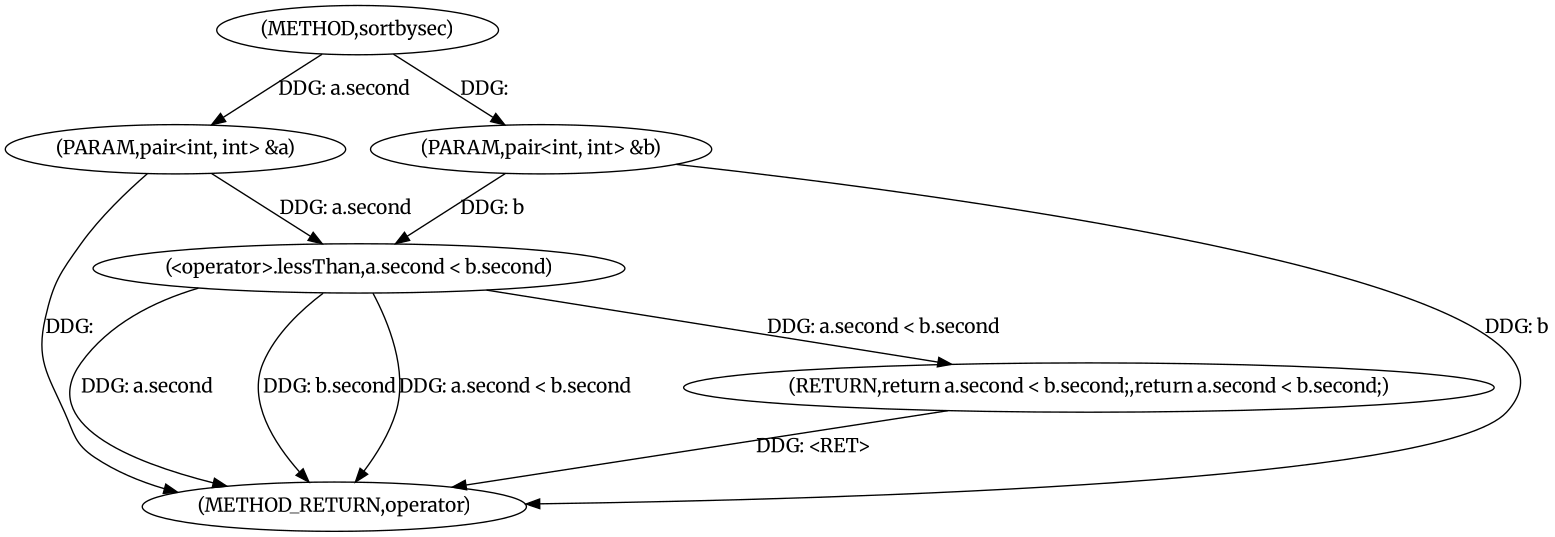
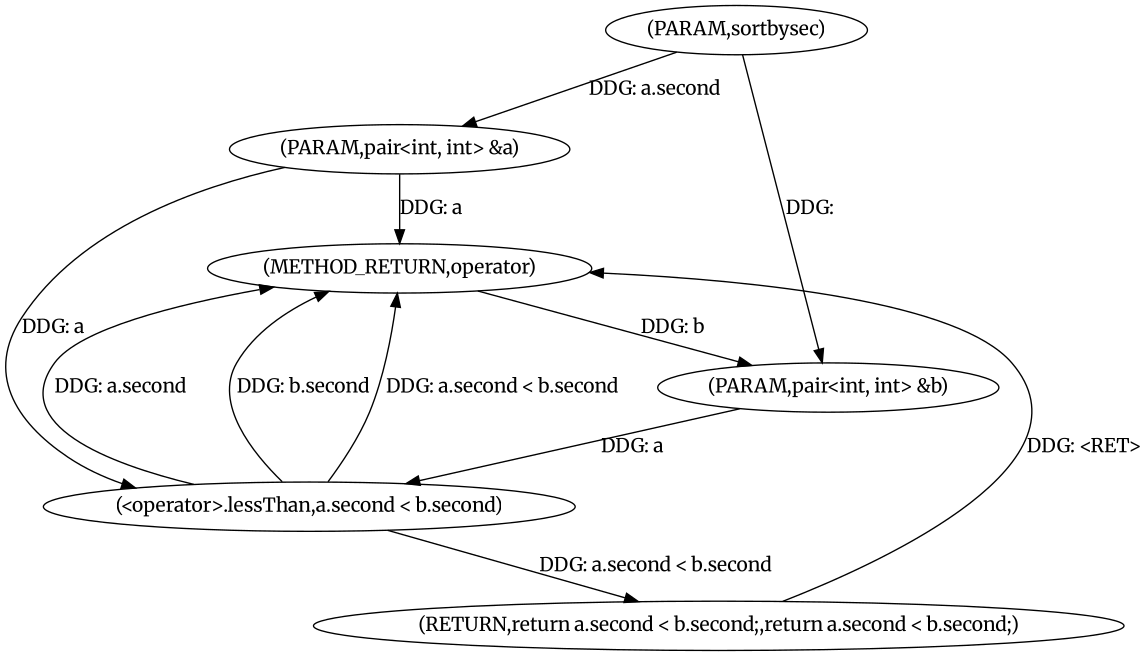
(358, 30) -> (737, 30)
(346, 209) -> (53, 328)
(493, 209) -> (632, 447)
(72, 328) -> (431, 209)
(1482, 425) -> (608, 326)
